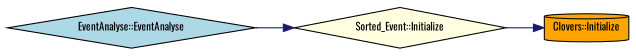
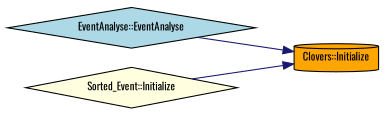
(270, 28) -> (240, 44)
